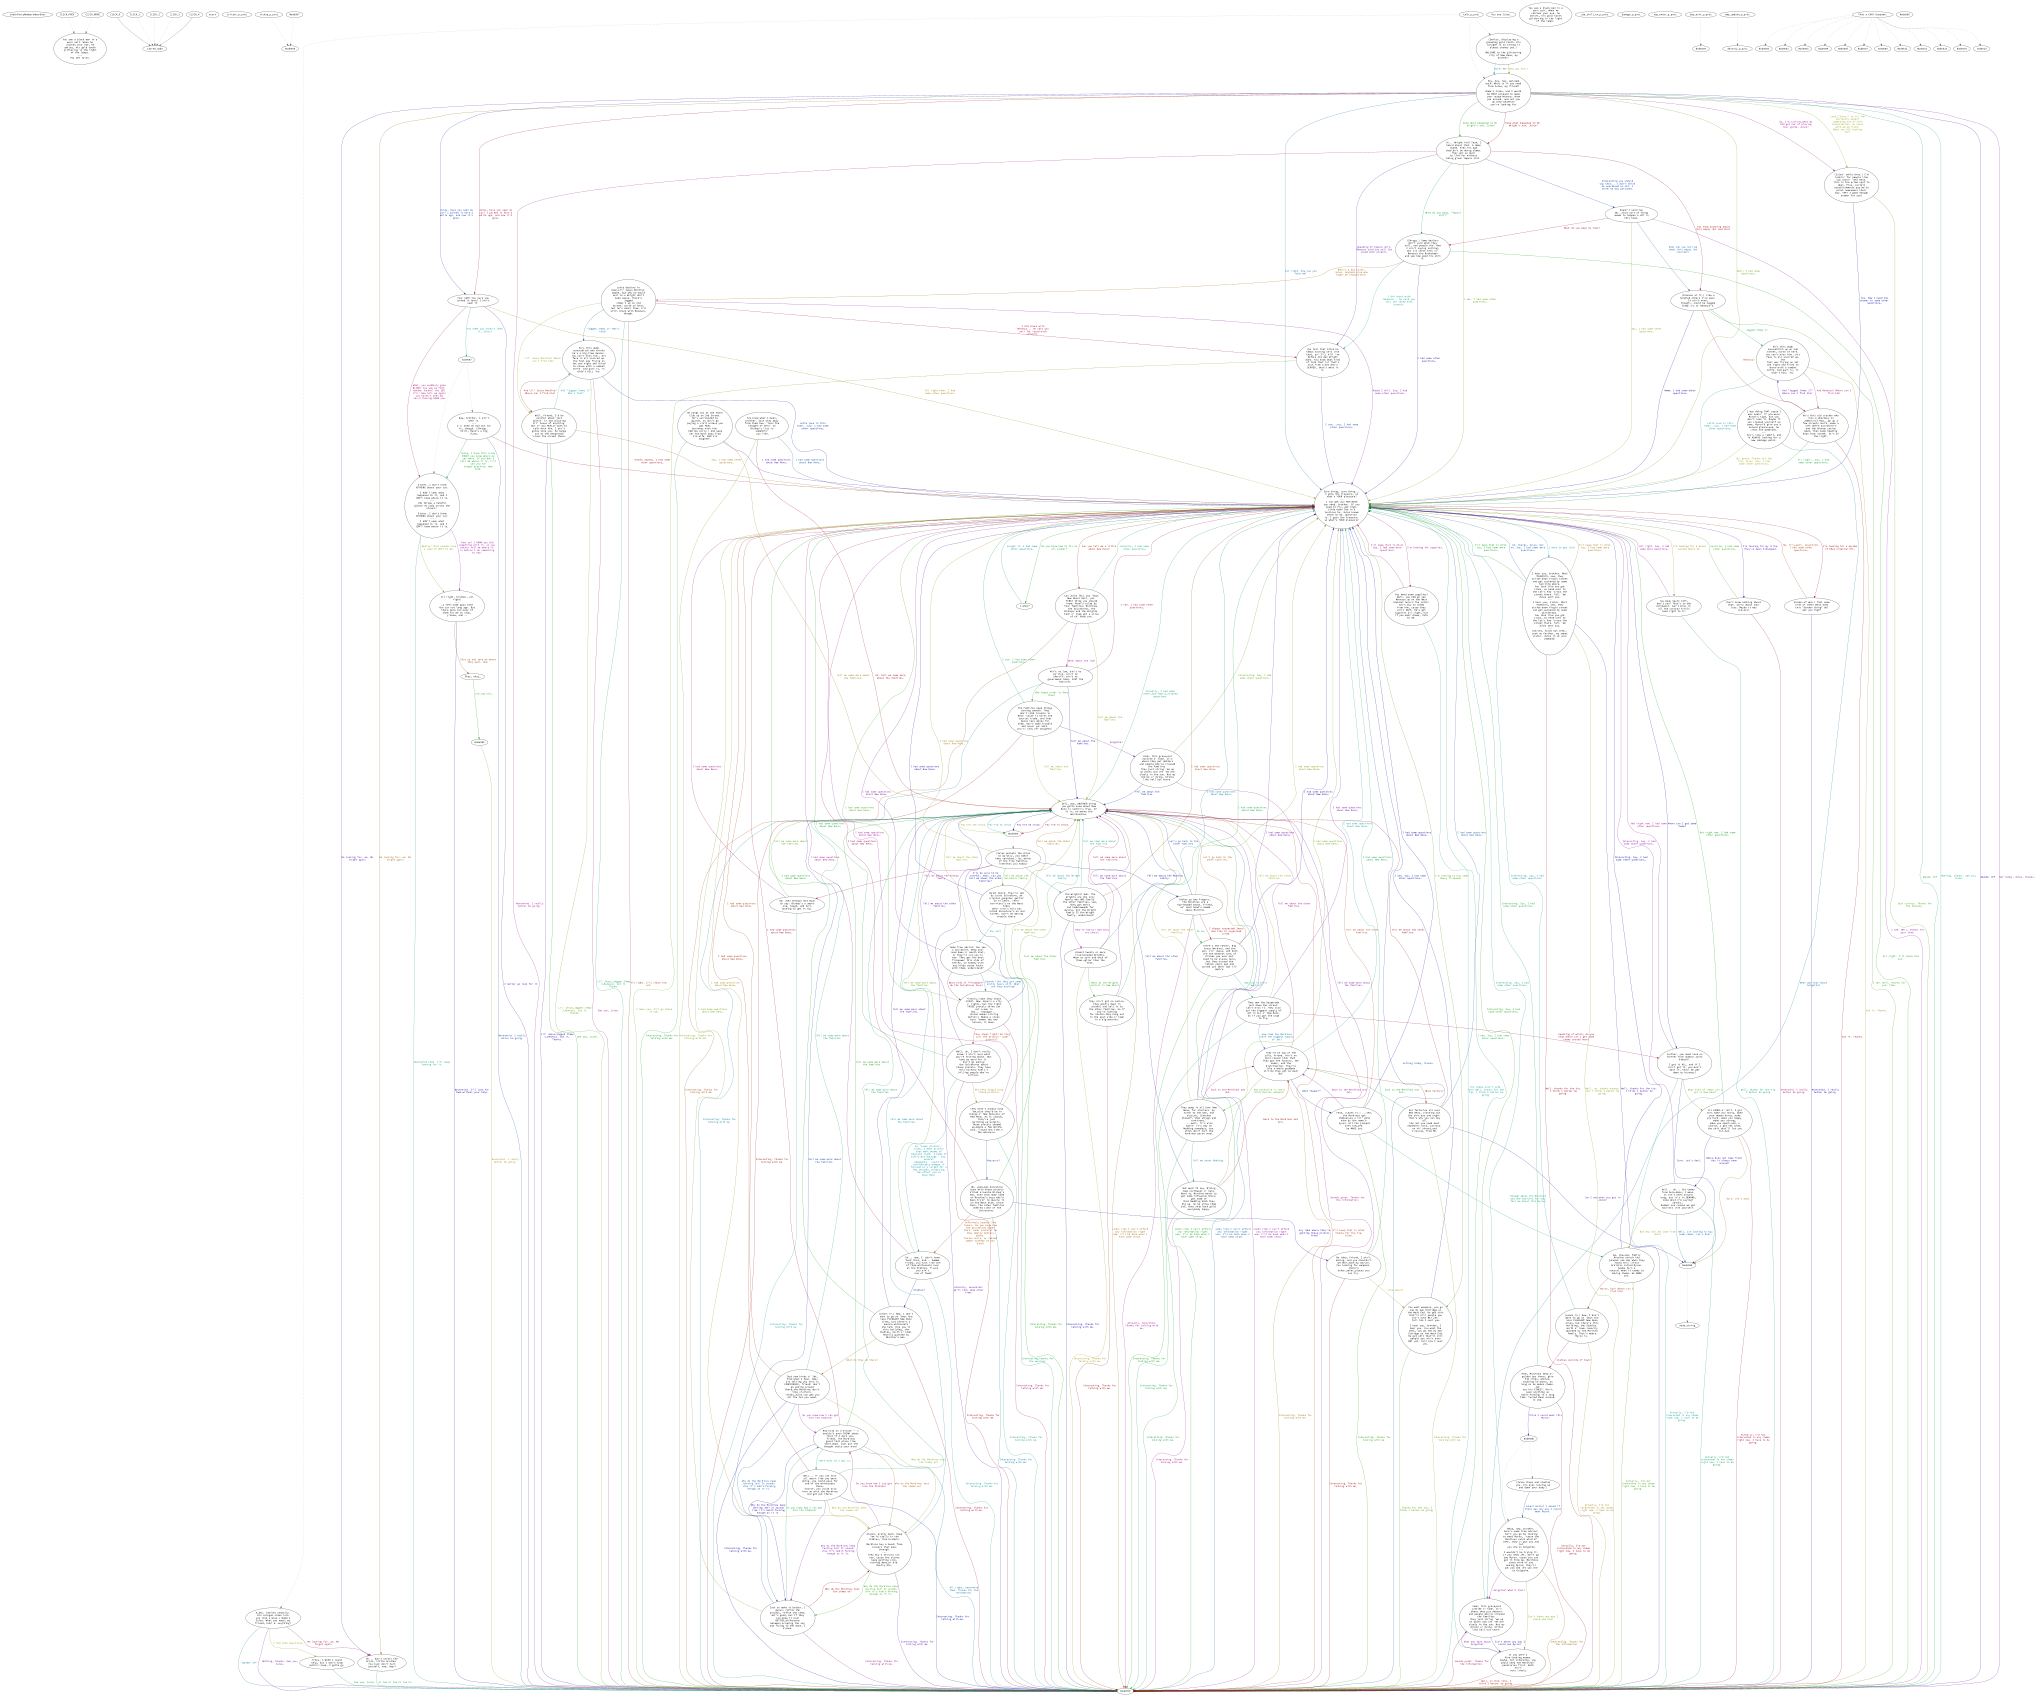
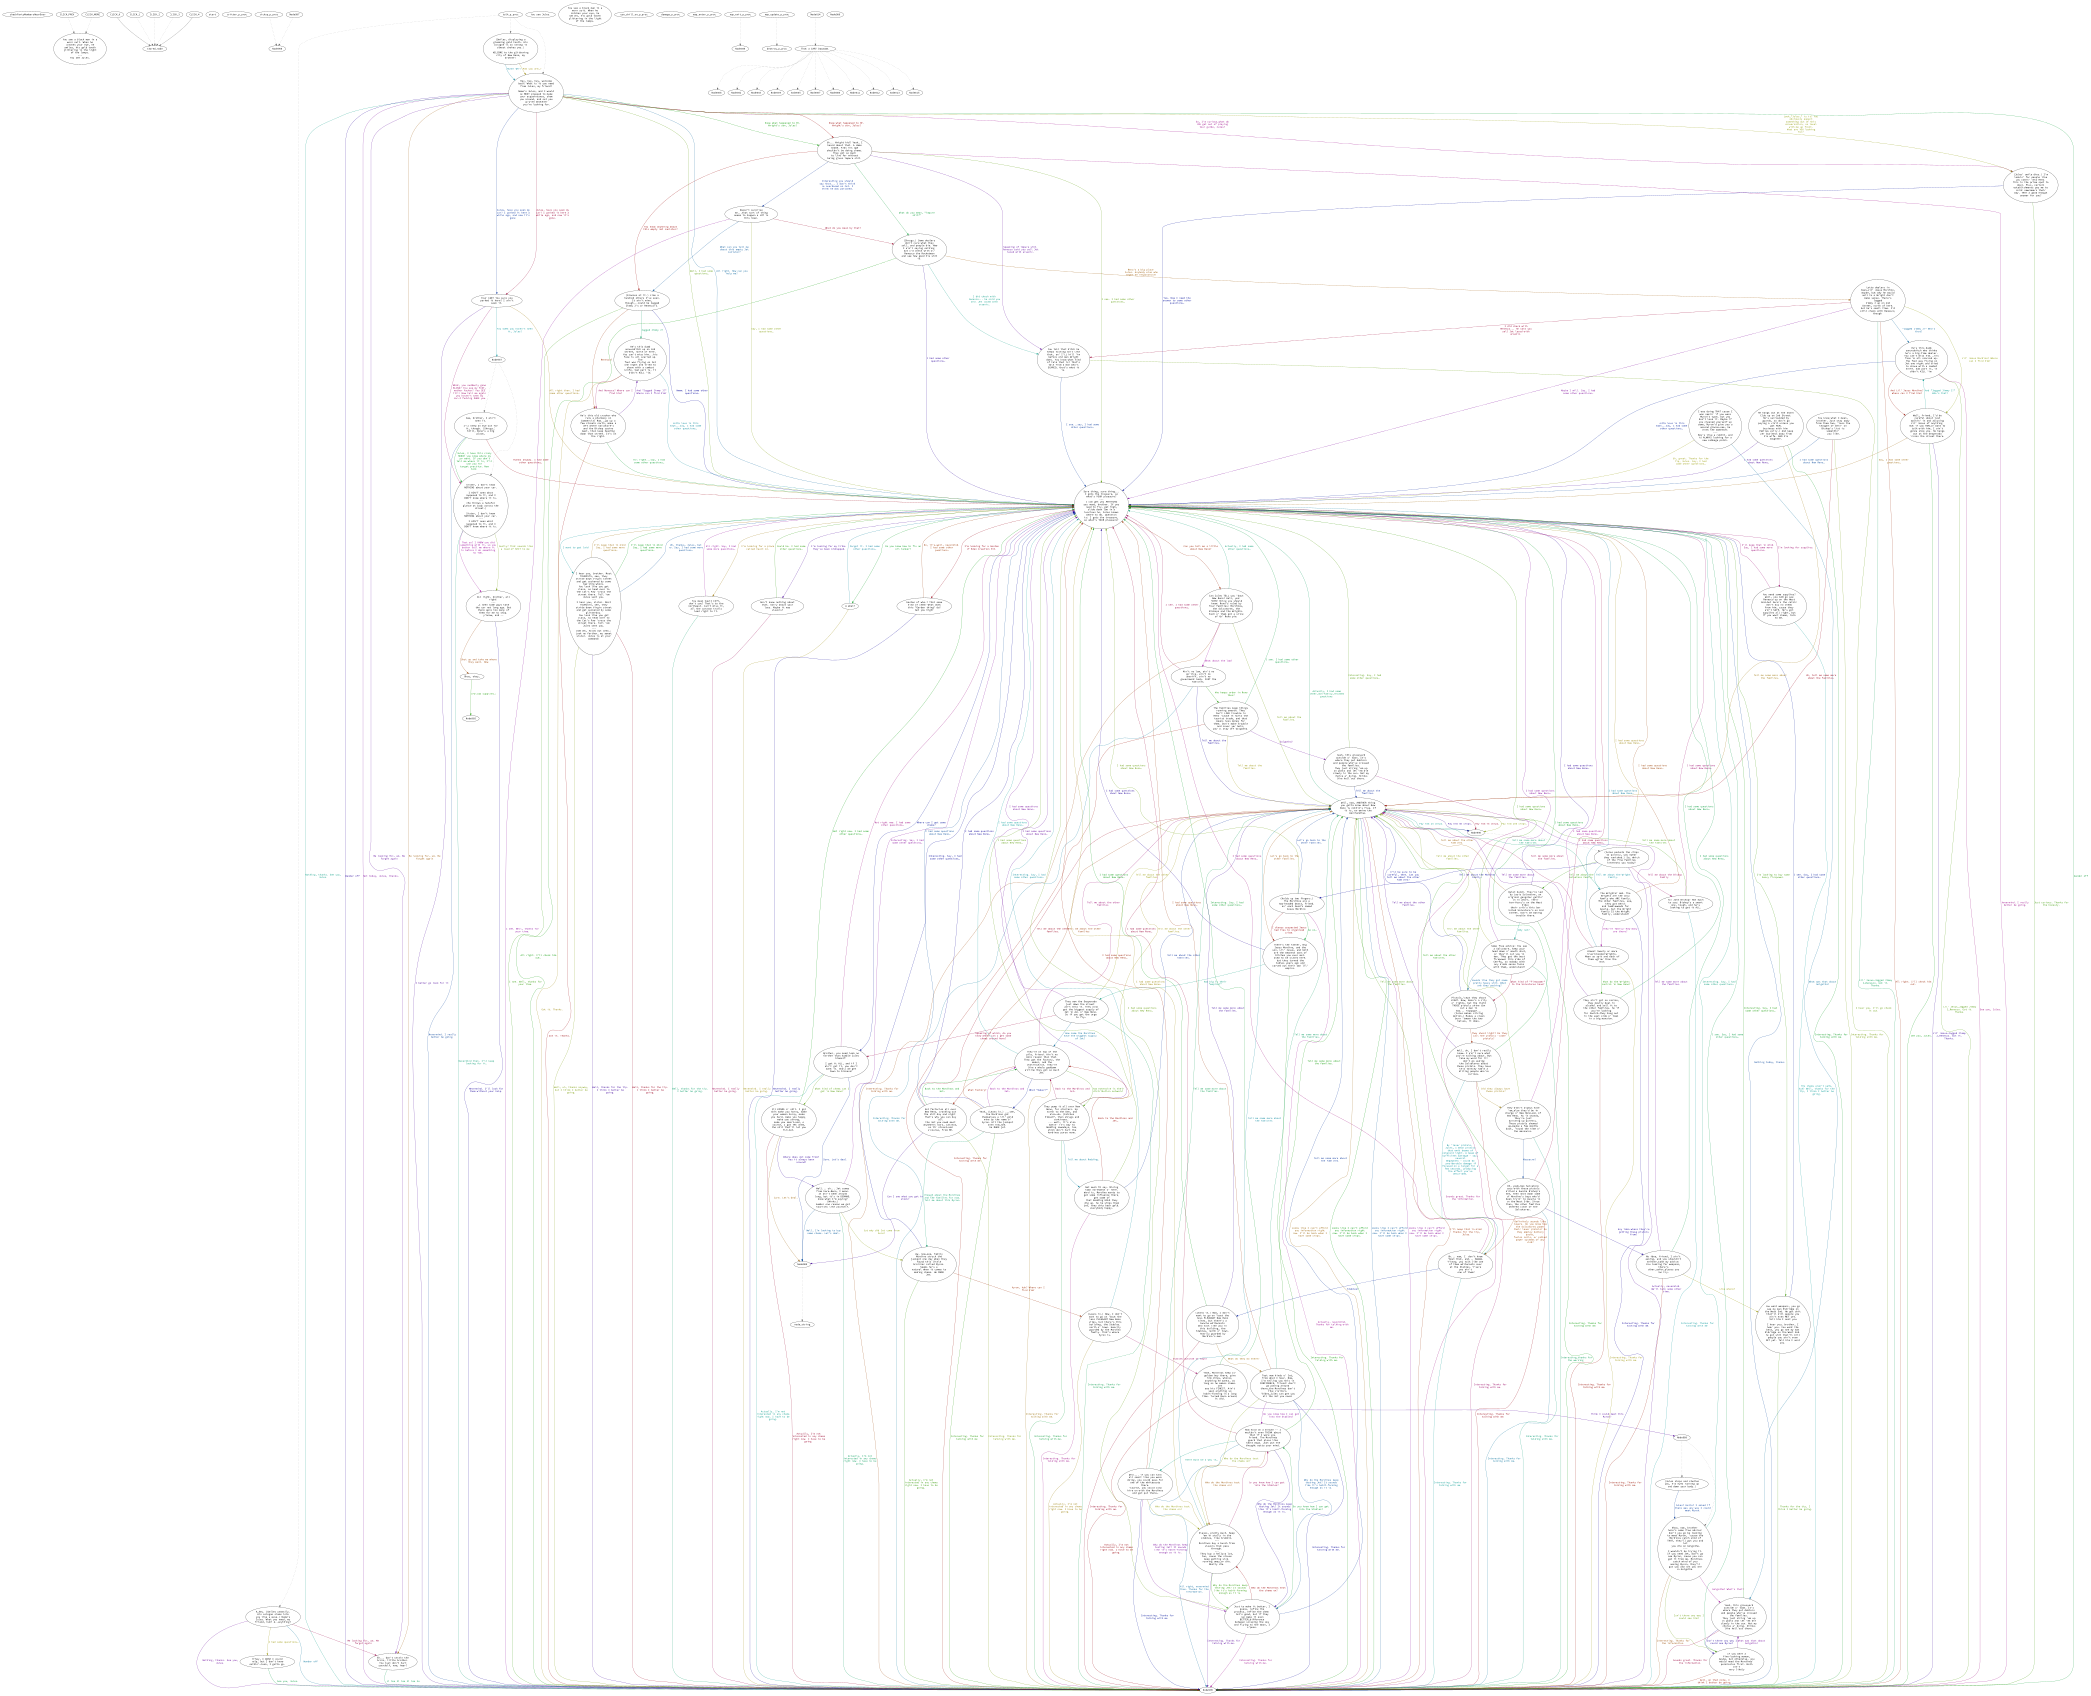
(1930, 27) -> (815, 31)
(484, 694) -> (484, 694)
(492, 1521) -> (743, 1336)
